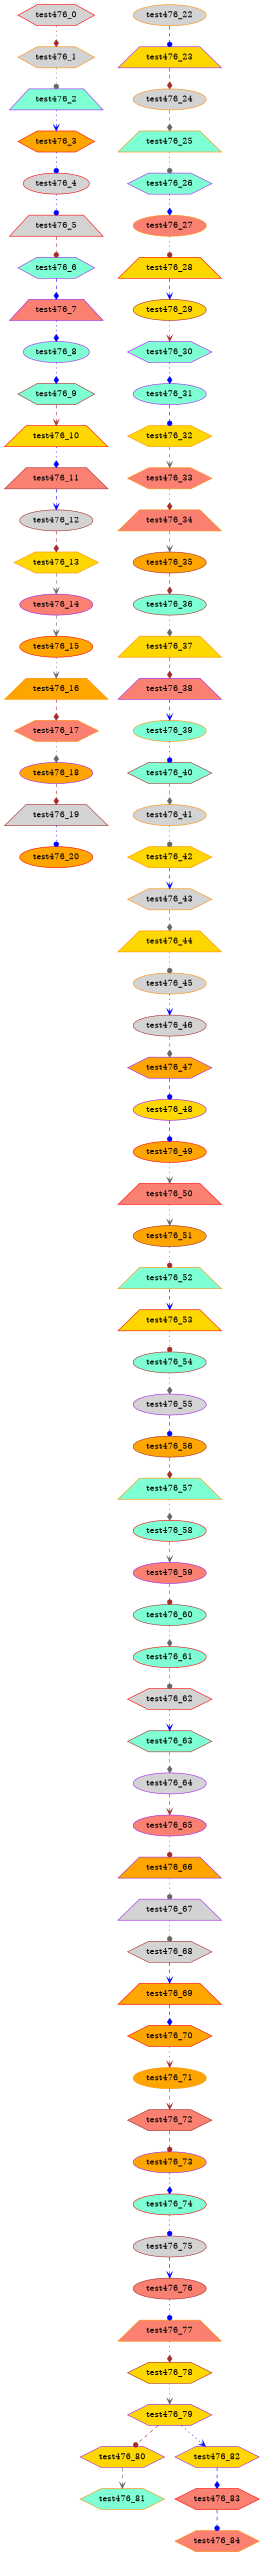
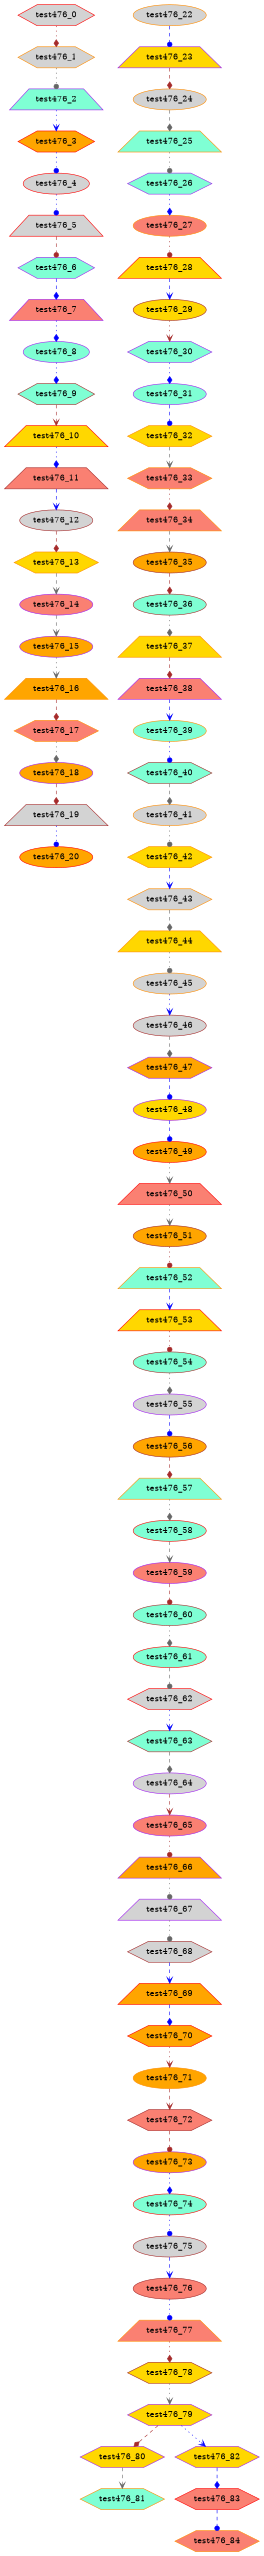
(56, 647) -> (56, 647)
(148, 2434) -> (148, 2434)
